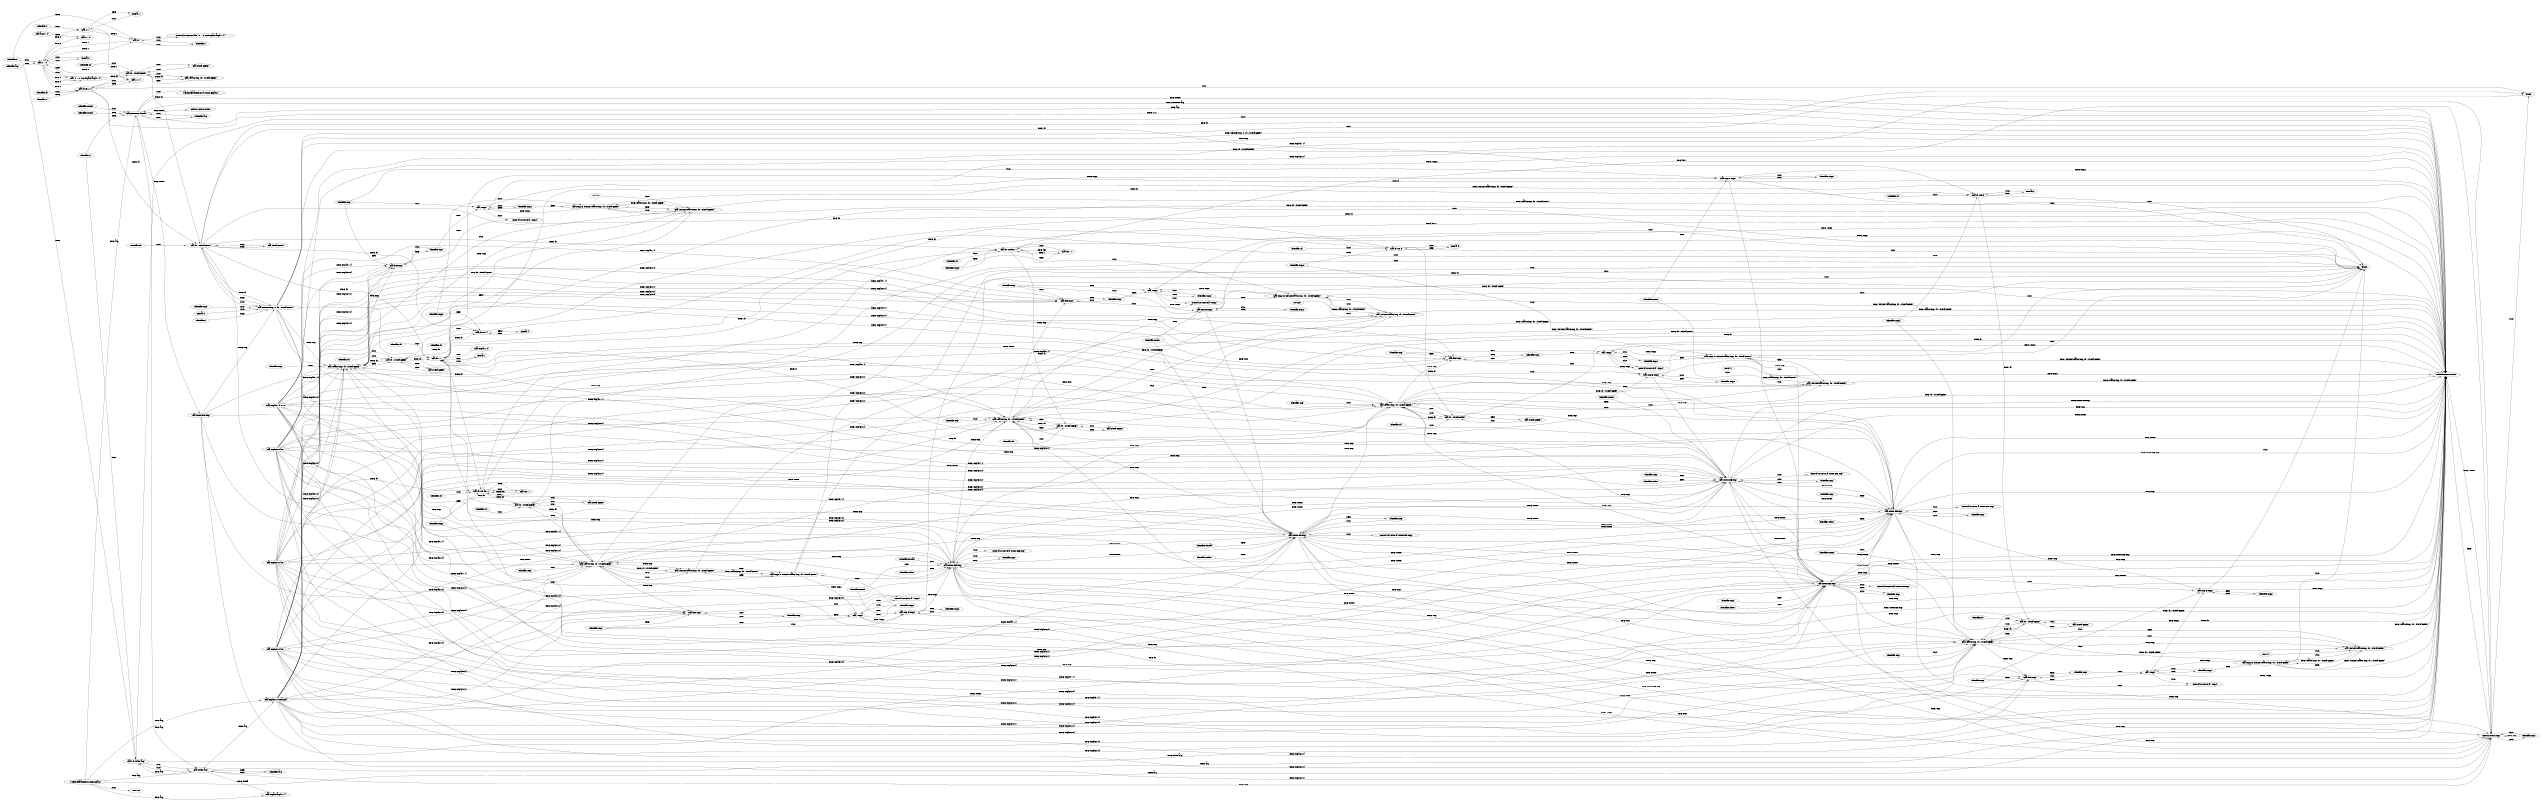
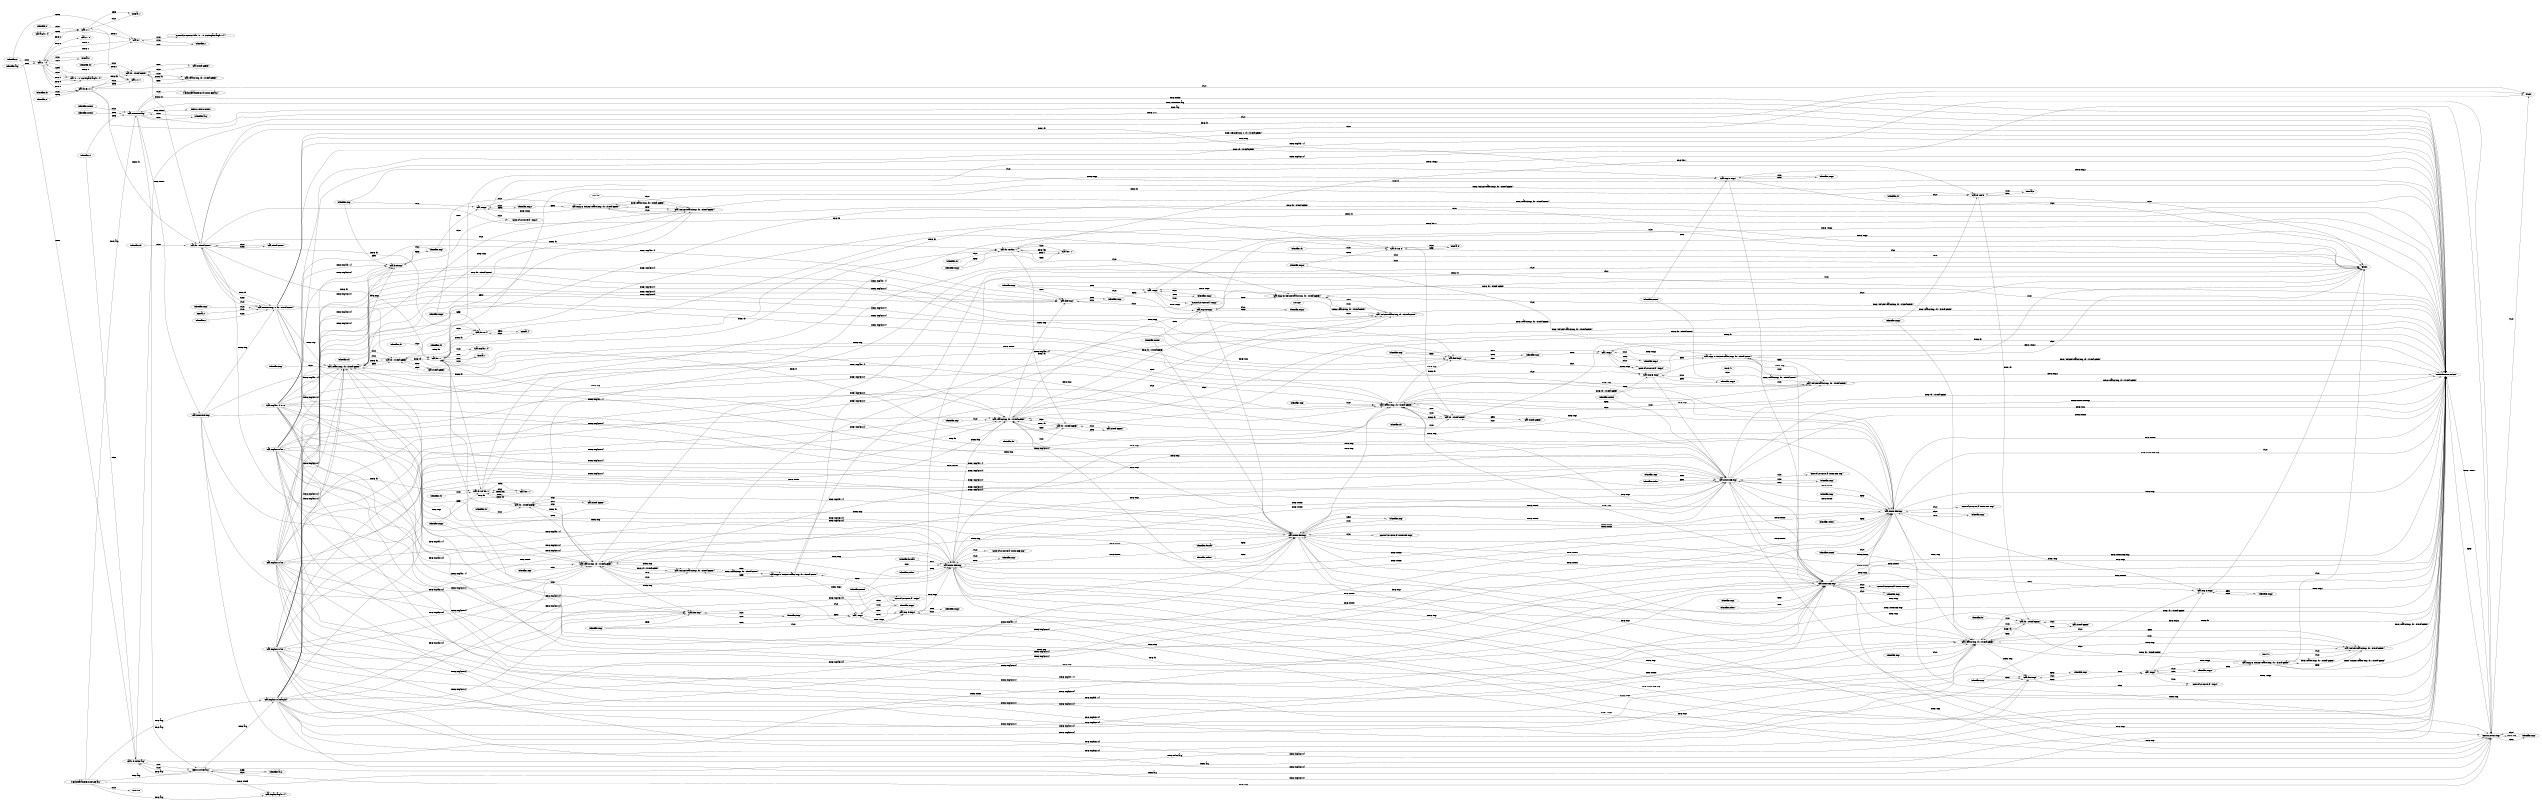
(64, 36) -> (64, 32)
(136, 114) -> (136, 114)
none -> (455, 352)
(201, 770) -> (201, 770)
(86, 782) -> (86, 782)
